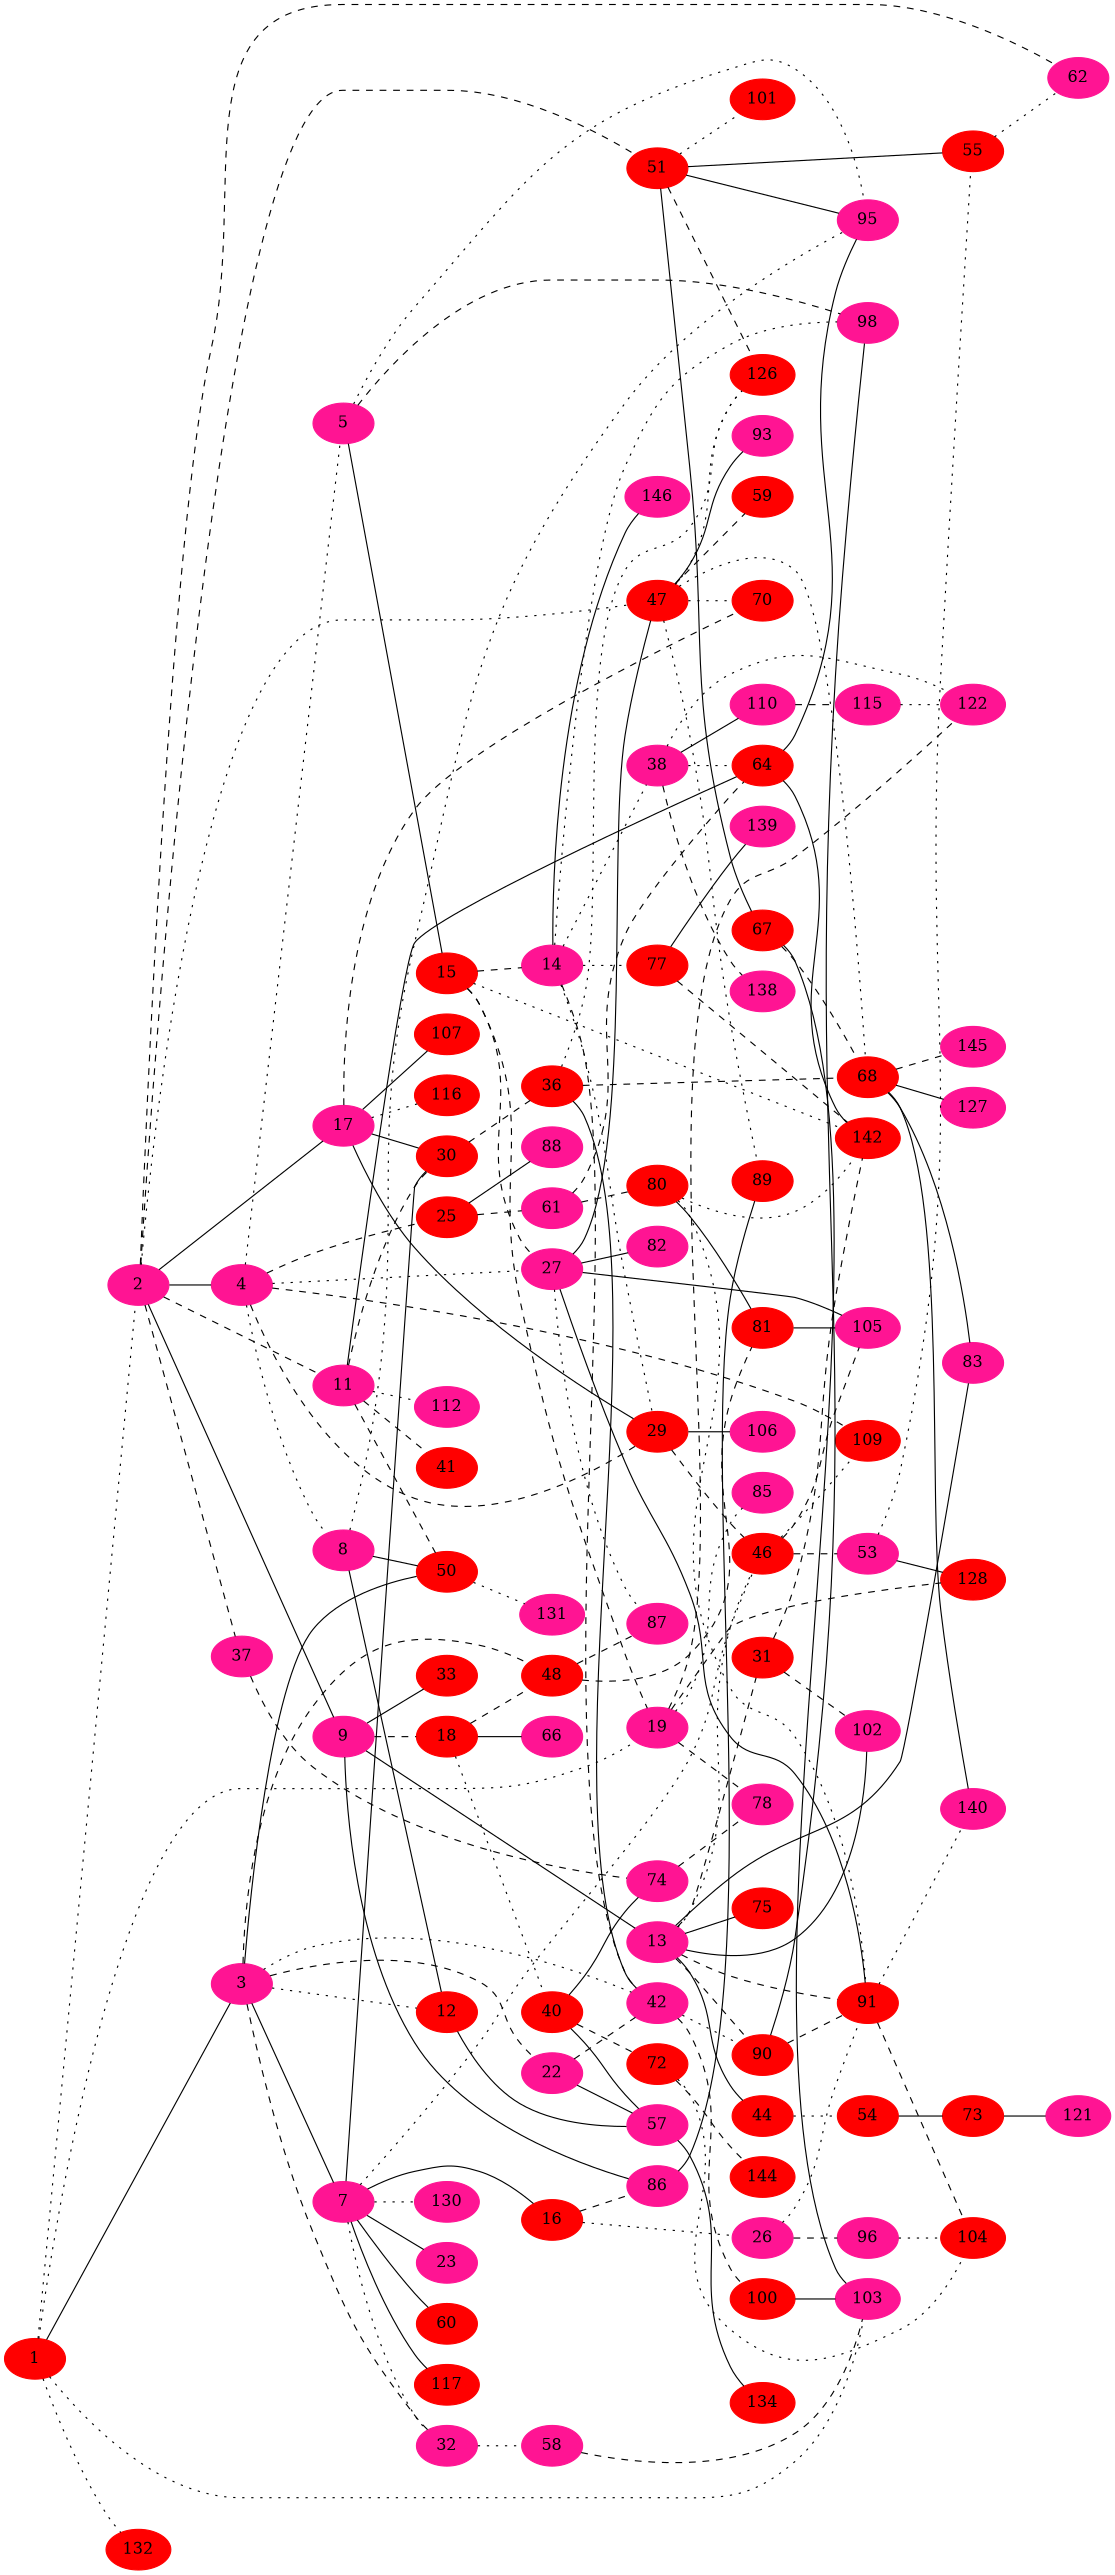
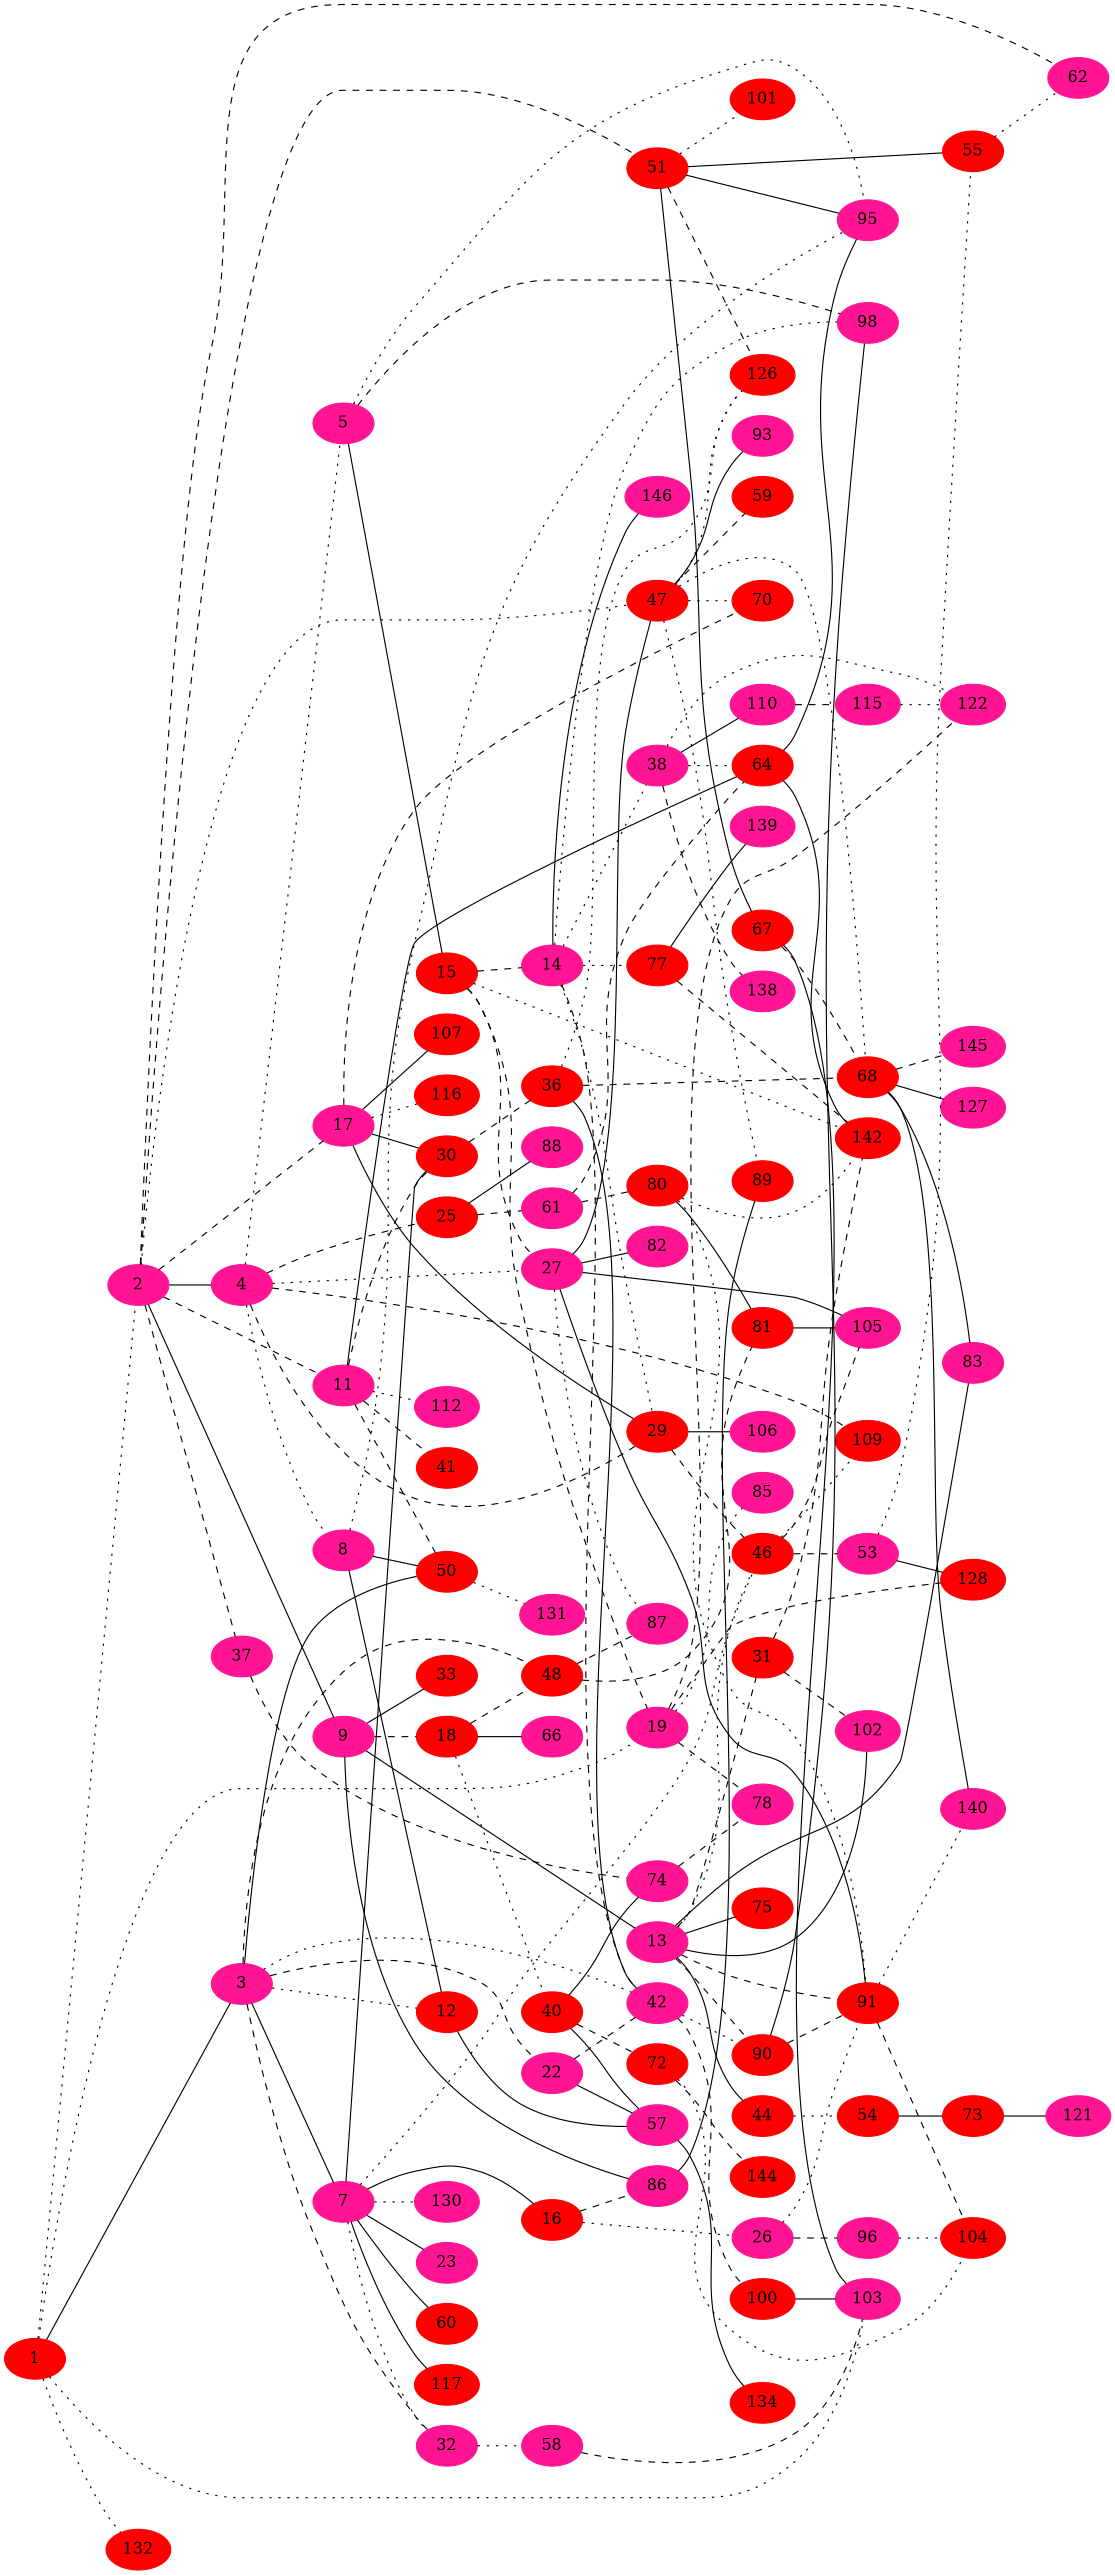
(241, 1205) -> (241, 1205)
